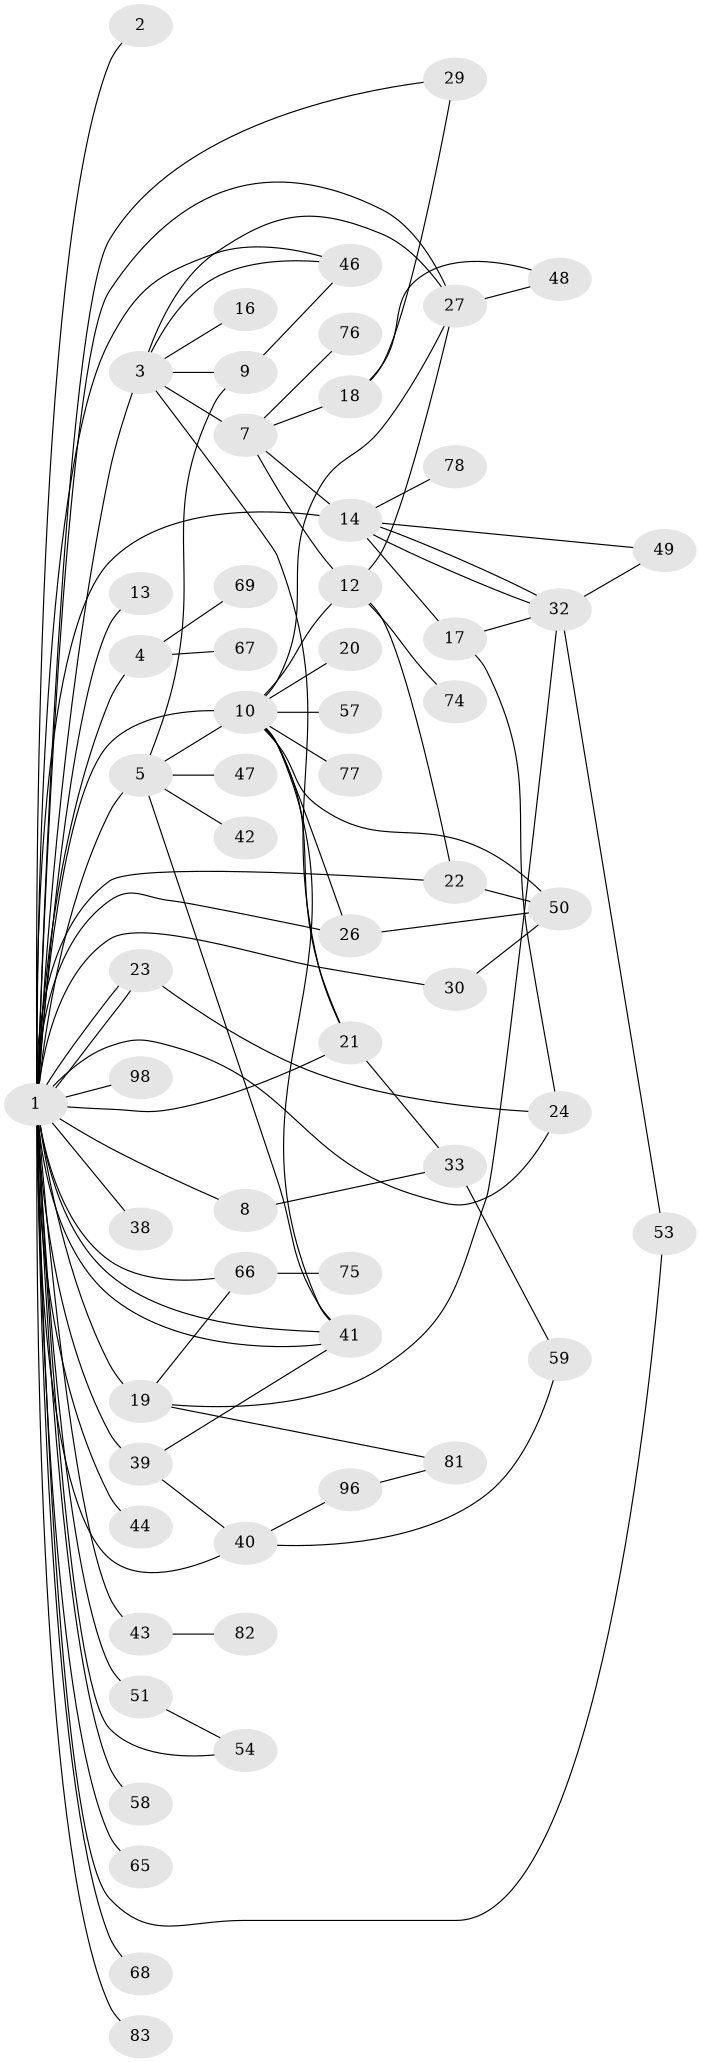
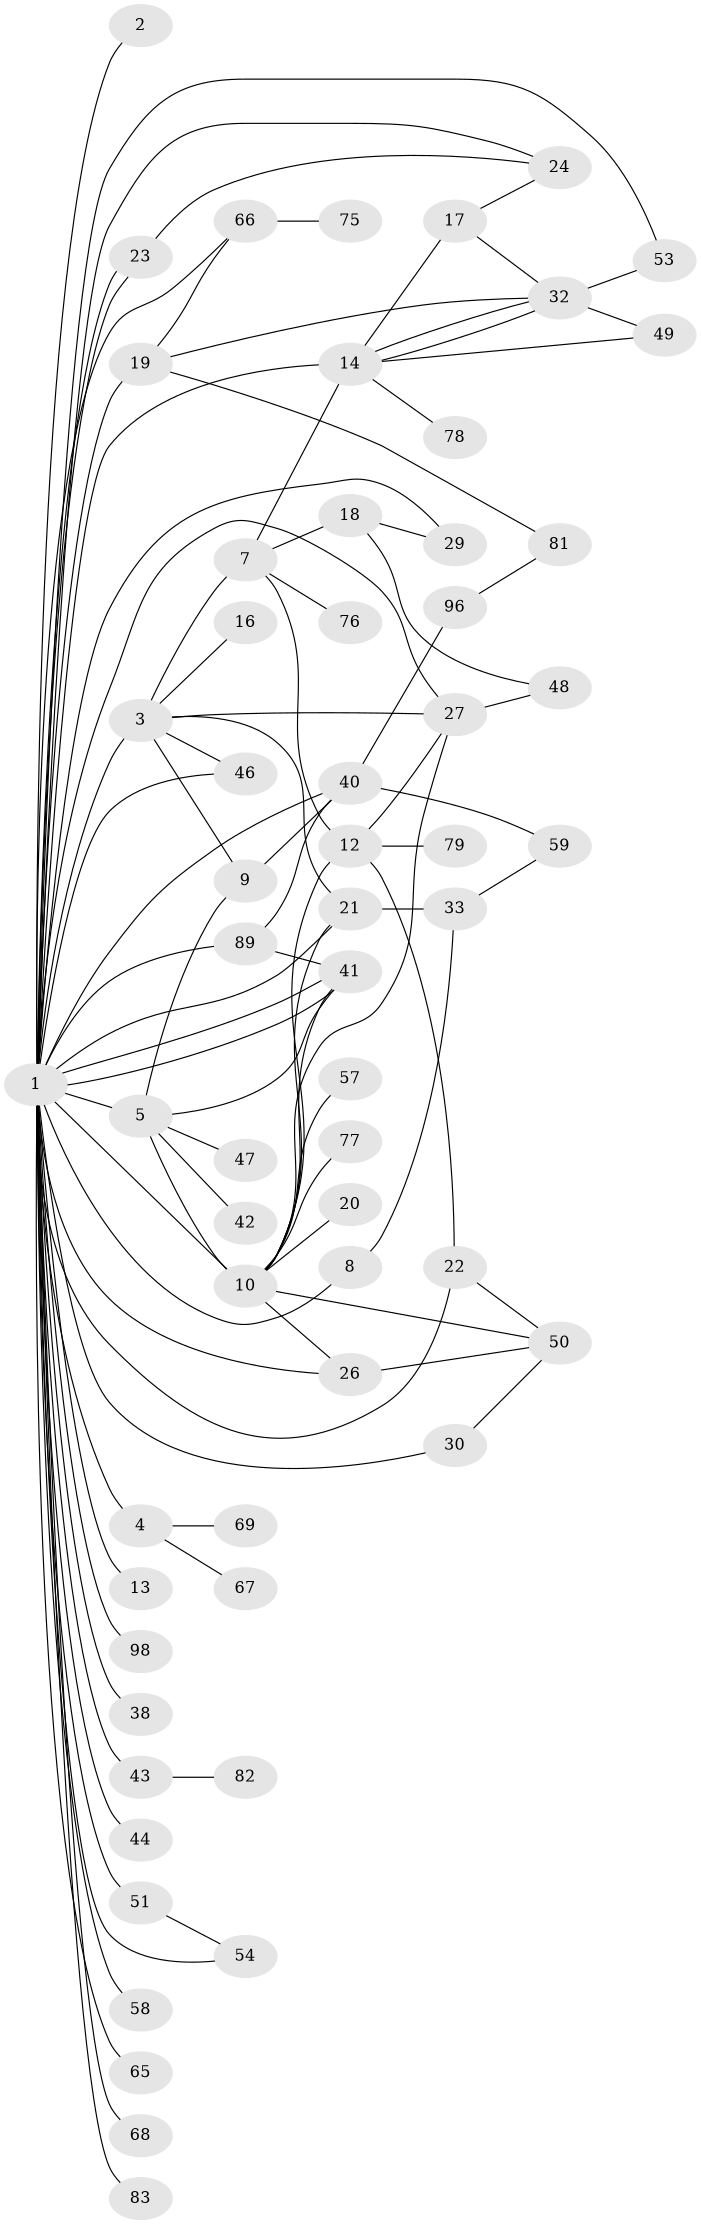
(298, 319) -> (296, 834)
(455, 702) -> (455, 846)
(141, 1464) -> (246, 944)
